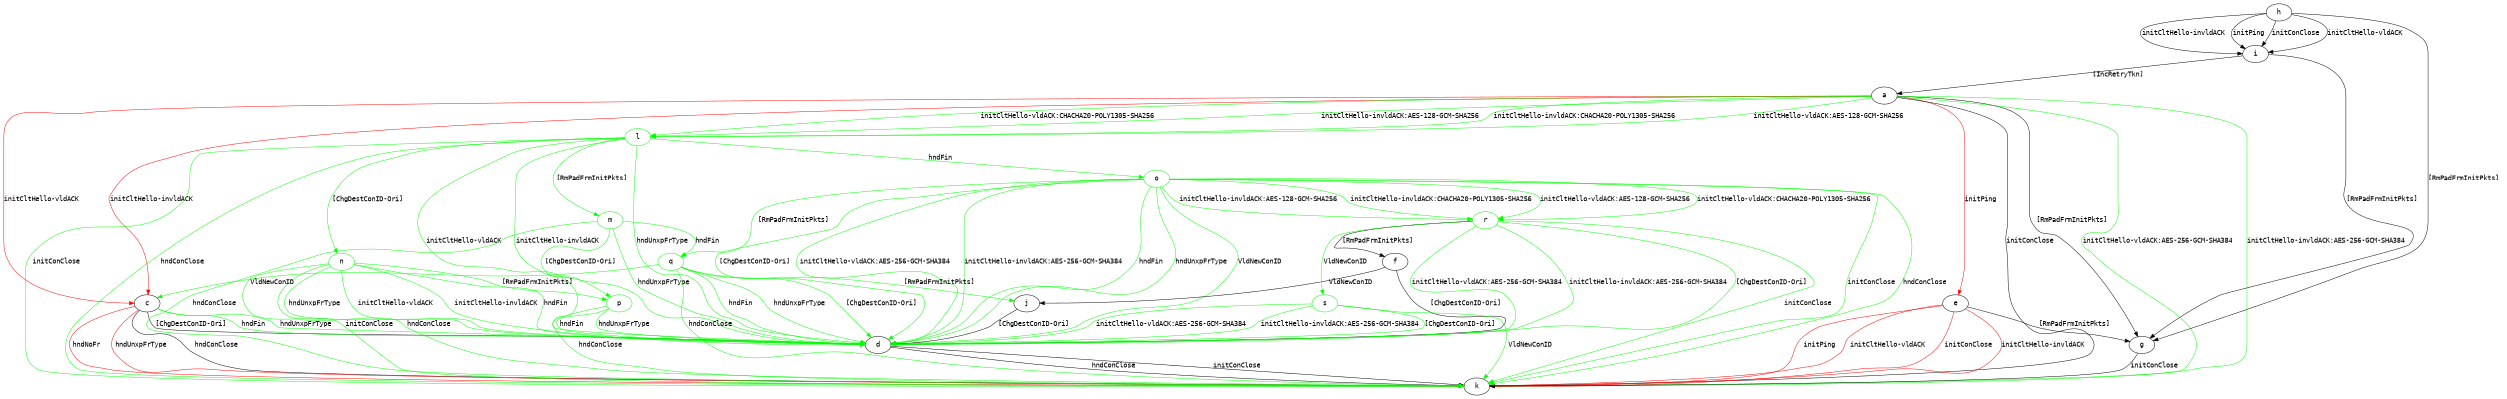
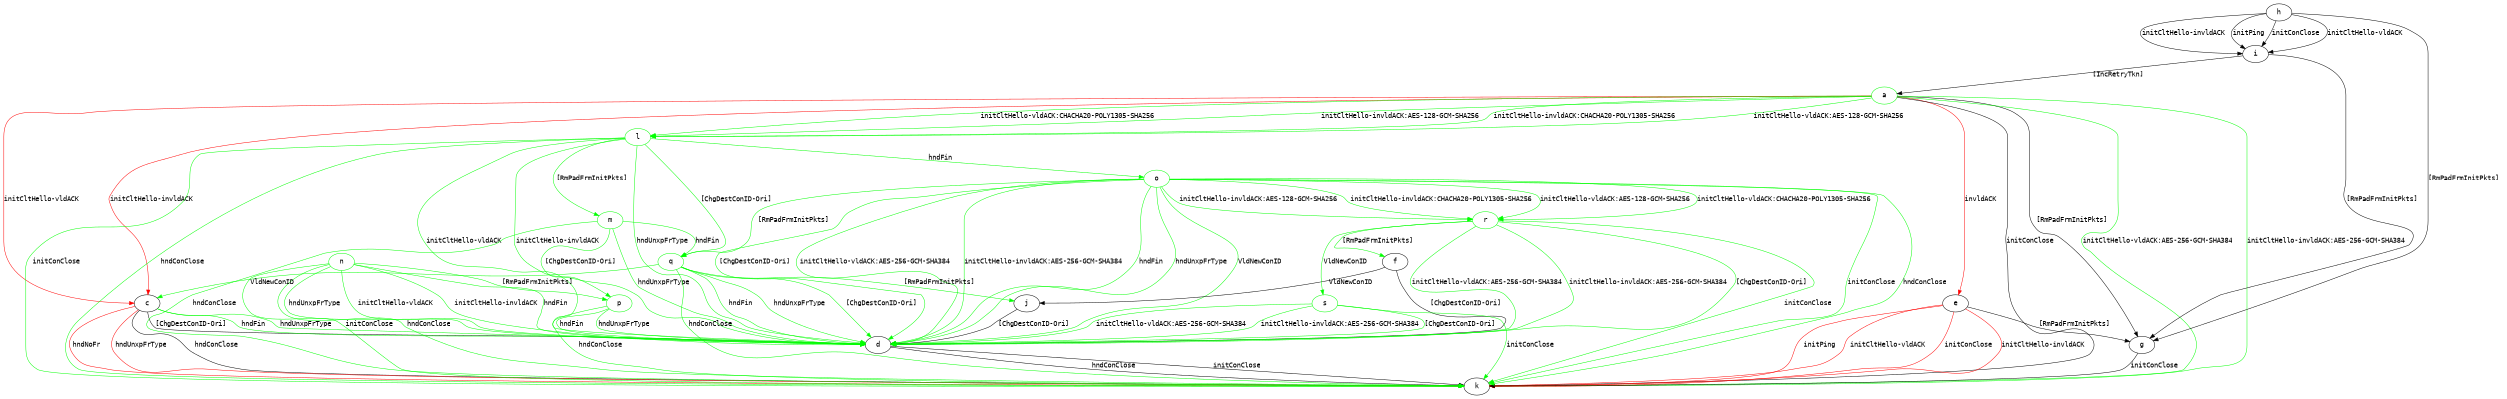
(1884, 96) -> (1884, 96)
(417, 152) -> (704, 207)
(1983, 199) -> (1983, 199)
(1341, 239) -> (1341, 239)
(1532, 345) -> (1532, 345)
